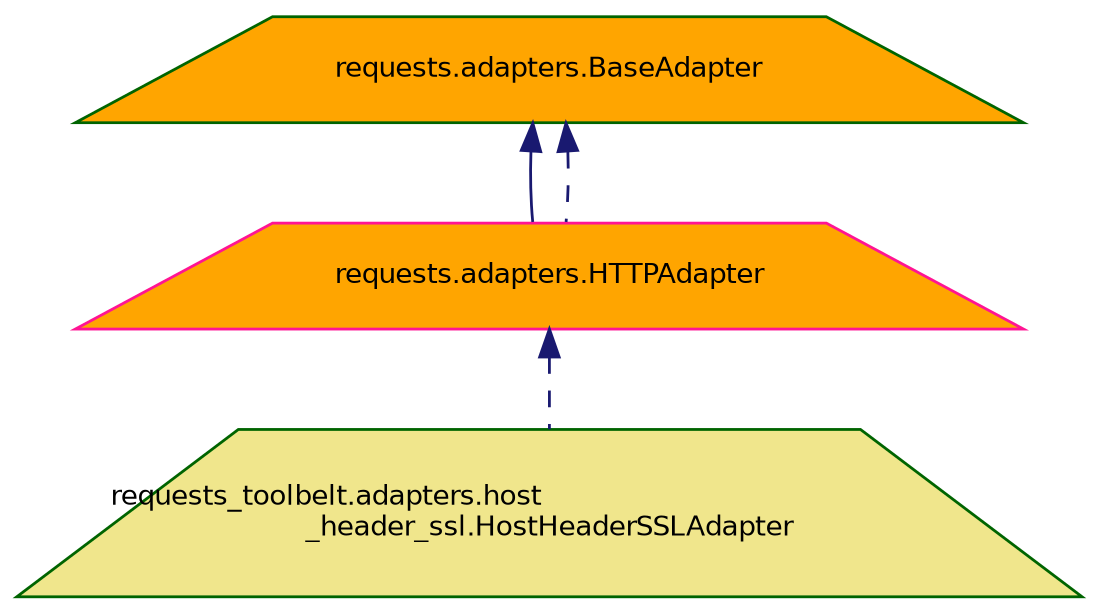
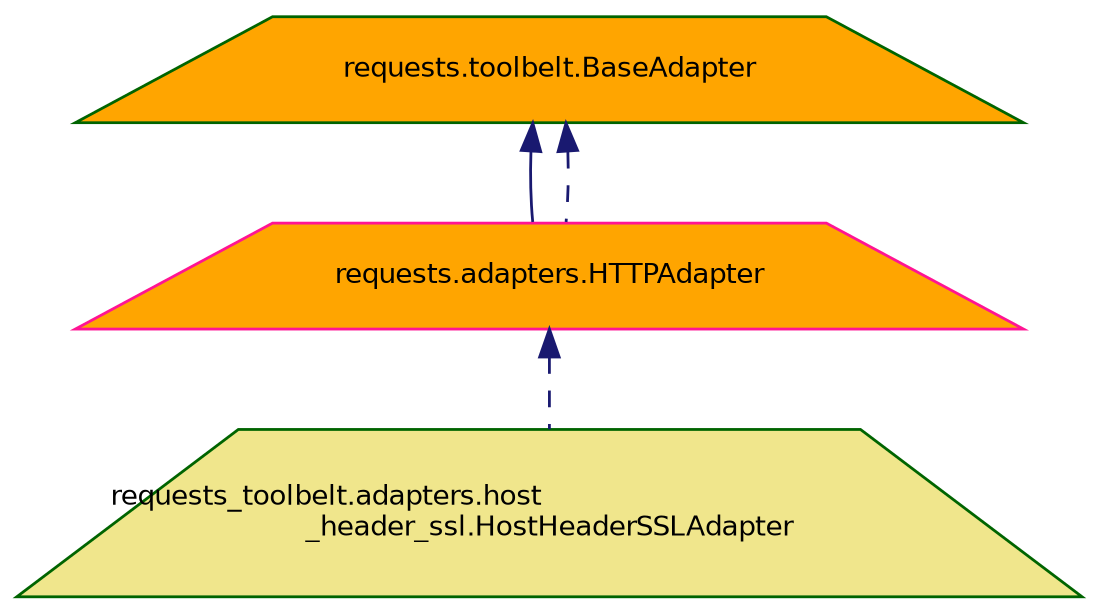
(549, 70) -> (549, 70)
